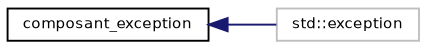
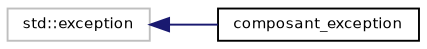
(252, 25) -> (194, 25)
